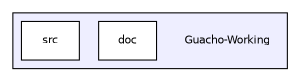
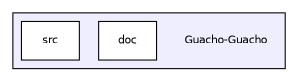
(227, 41) -> (226, 41)
